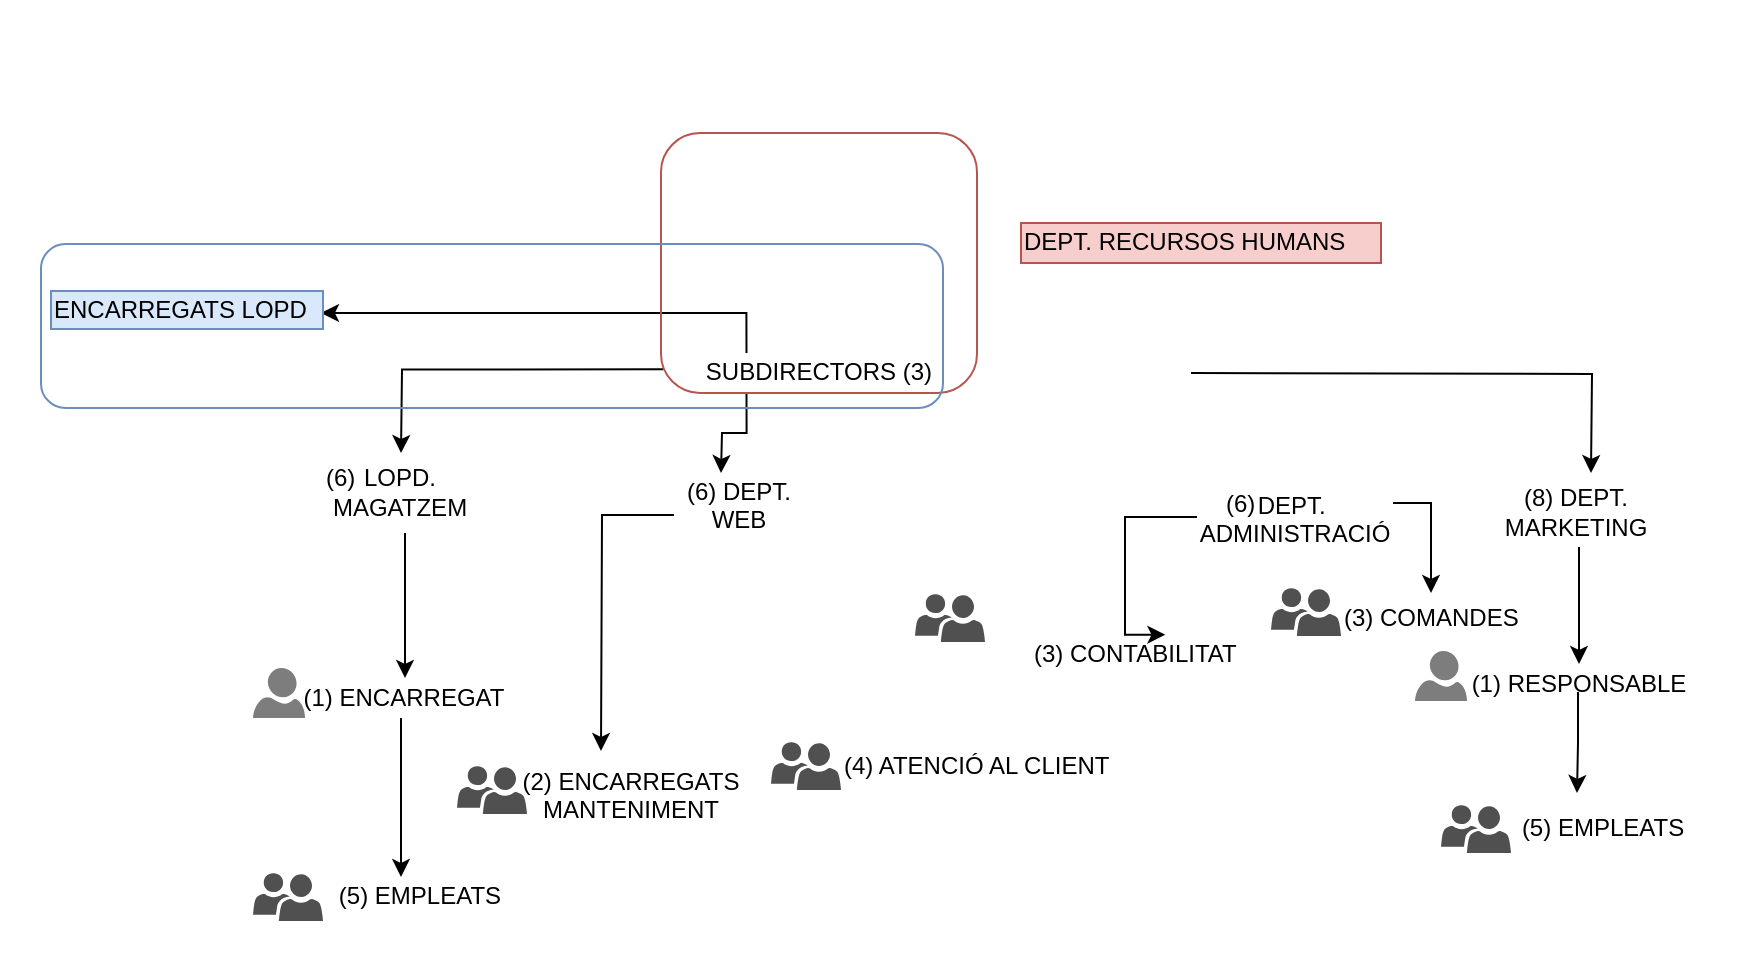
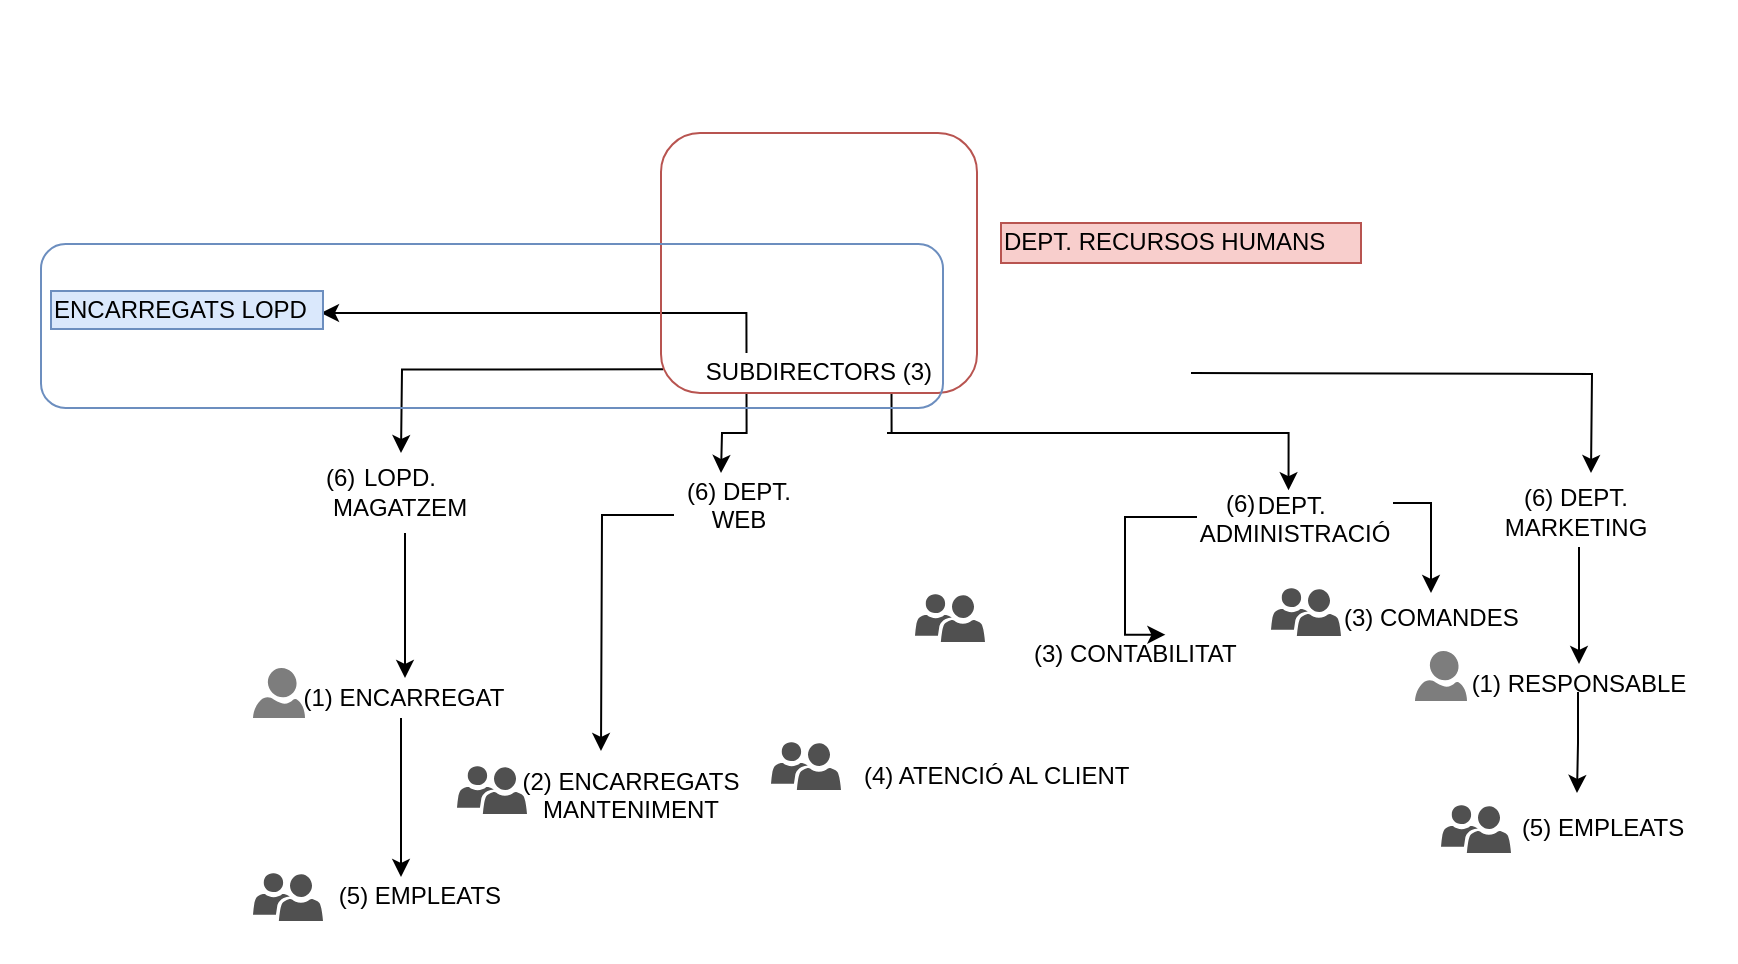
(1201, 243) -> (1181, 243)
none -> (1087, 433)
(1577, 513) -> (1577, 513)
(985, 760) -> (1005, 770)
